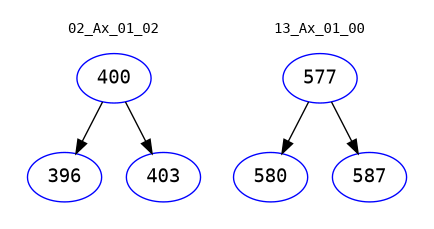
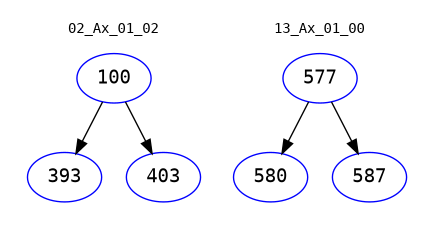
(114, 78) -> (114, 78)
(65, 177) -> (65, 177)
